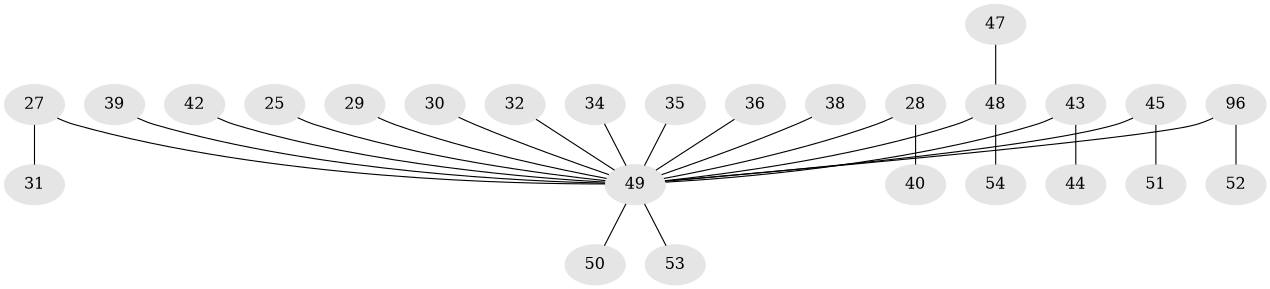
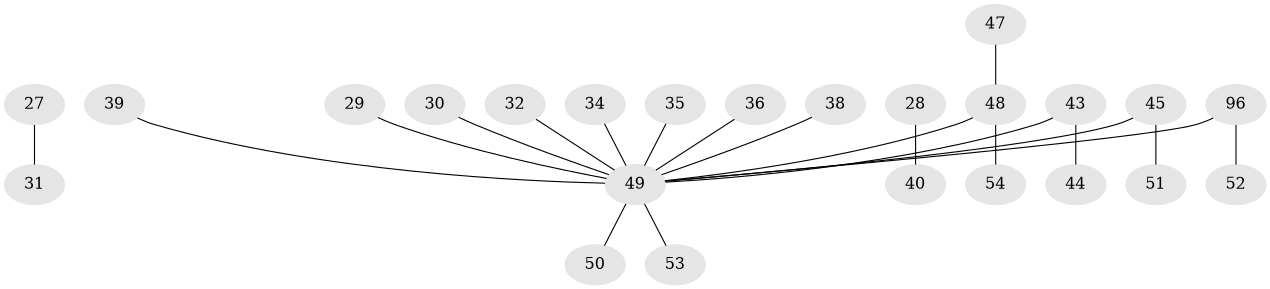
(195, 105) -> none
(275, 105) -> none
(780, 153) -> none
(329, 170) -> none
